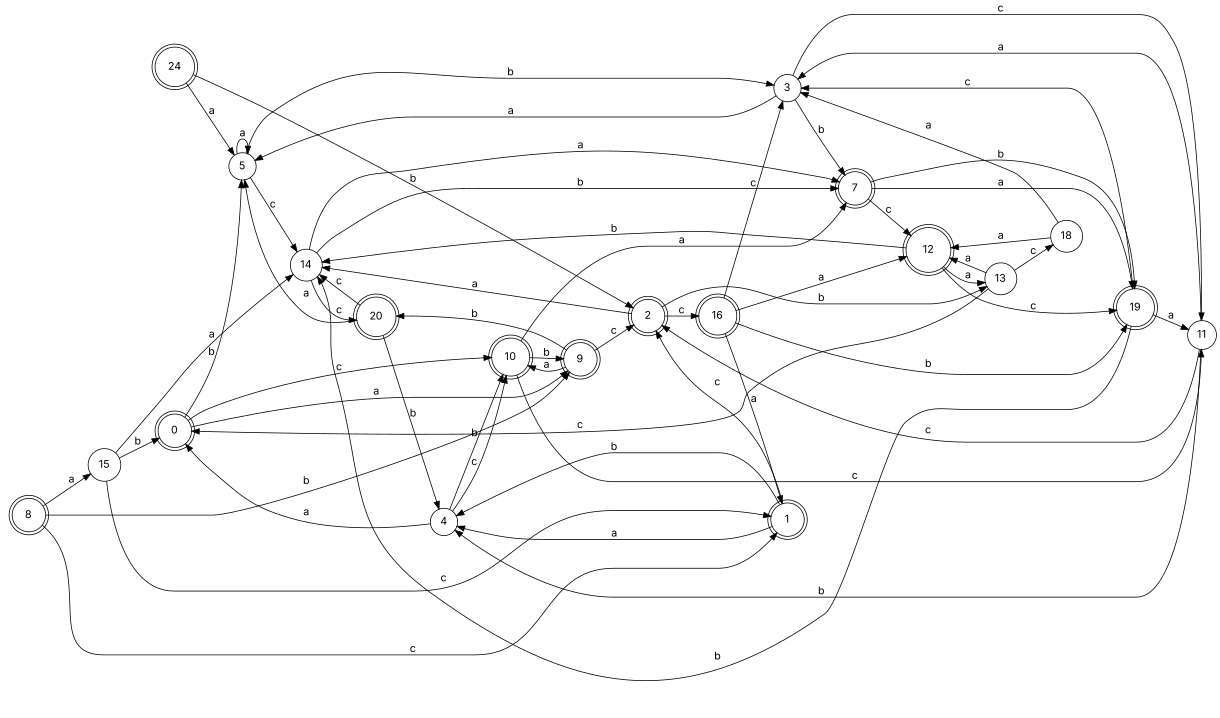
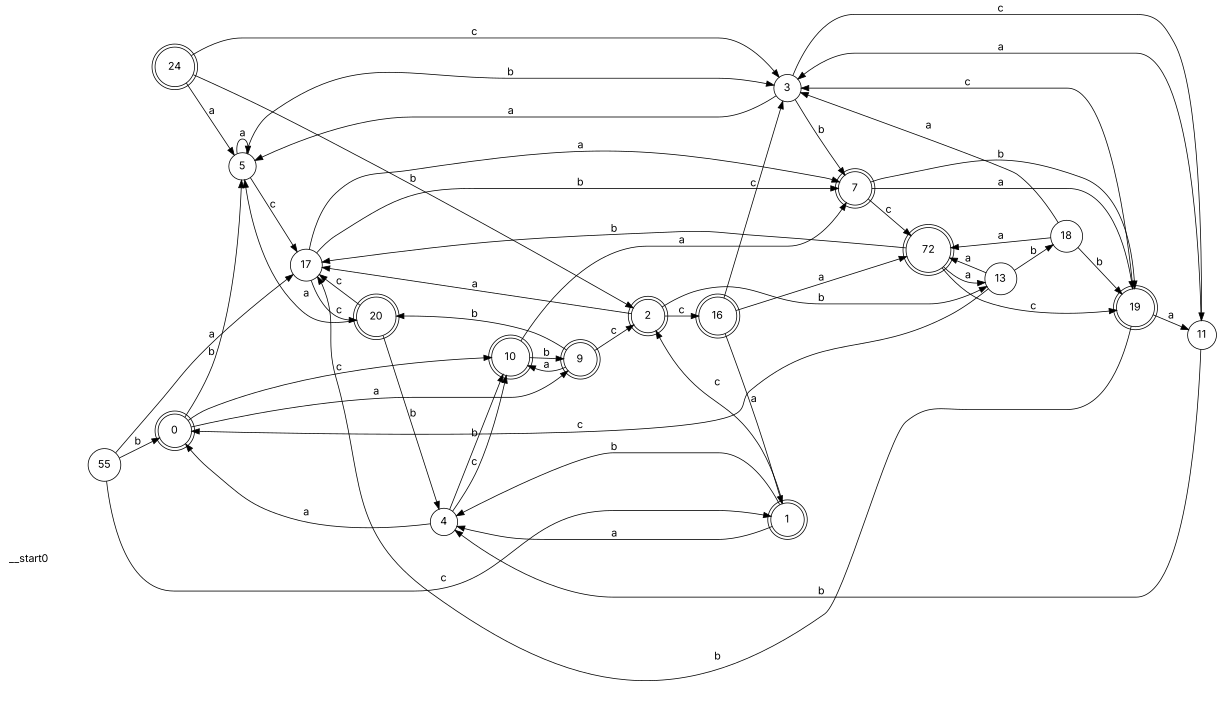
none -> (487, 38)
(928, 250) -> (928, 250)
(1034, 251) -> (1034, 251)
(306, 265) -> (306, 265)
(935, 373) -> (1097, 268)
(951, 441) -> none
(104, 465) -> (104, 465)
(855, 482) -> none
(29, 515) -> none
none -> (29, 559)
